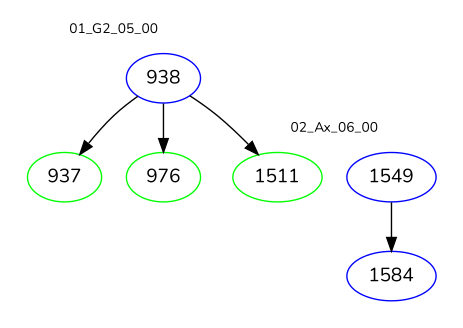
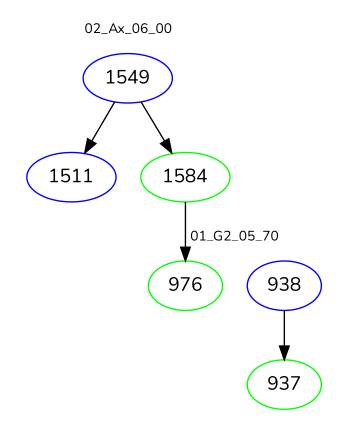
(114, 30) -> (235, 237)
(163, 121) -> (185, 232)
(232, 129) -> (103, 122)
(277, 177) -> (71, 177)
(391, 276) -> (185, 177)
